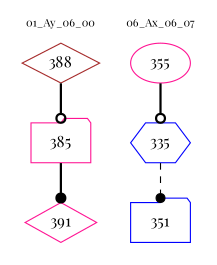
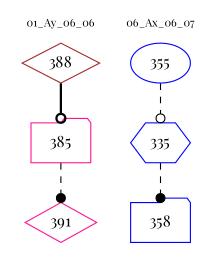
(61, 24) -> (61, 24)
(161, 63) -> (161, 63)
(161, 99) -> (161, 99)
(61, 178) -> (61, 178)
(161, 222) -> (161, 222)
